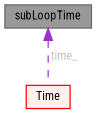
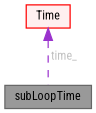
(48, 63) -> (48, 63)
